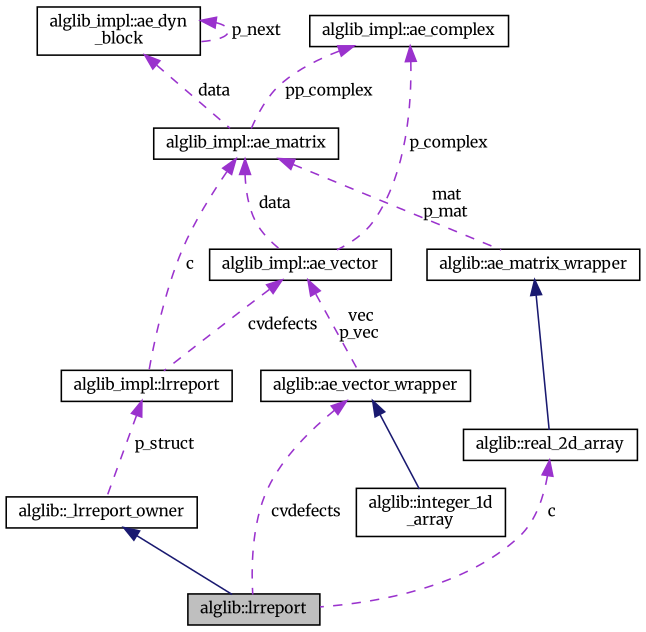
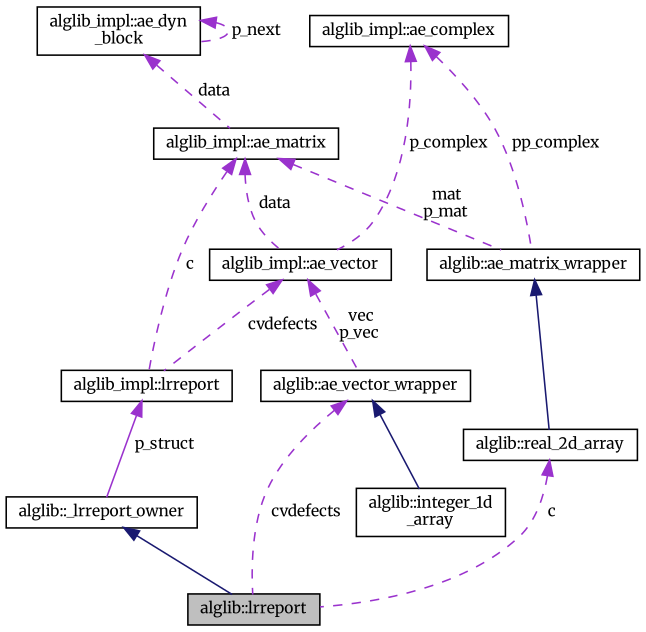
(286, 80) -> (502, 144)
(122, 456) -> (122, 456)
